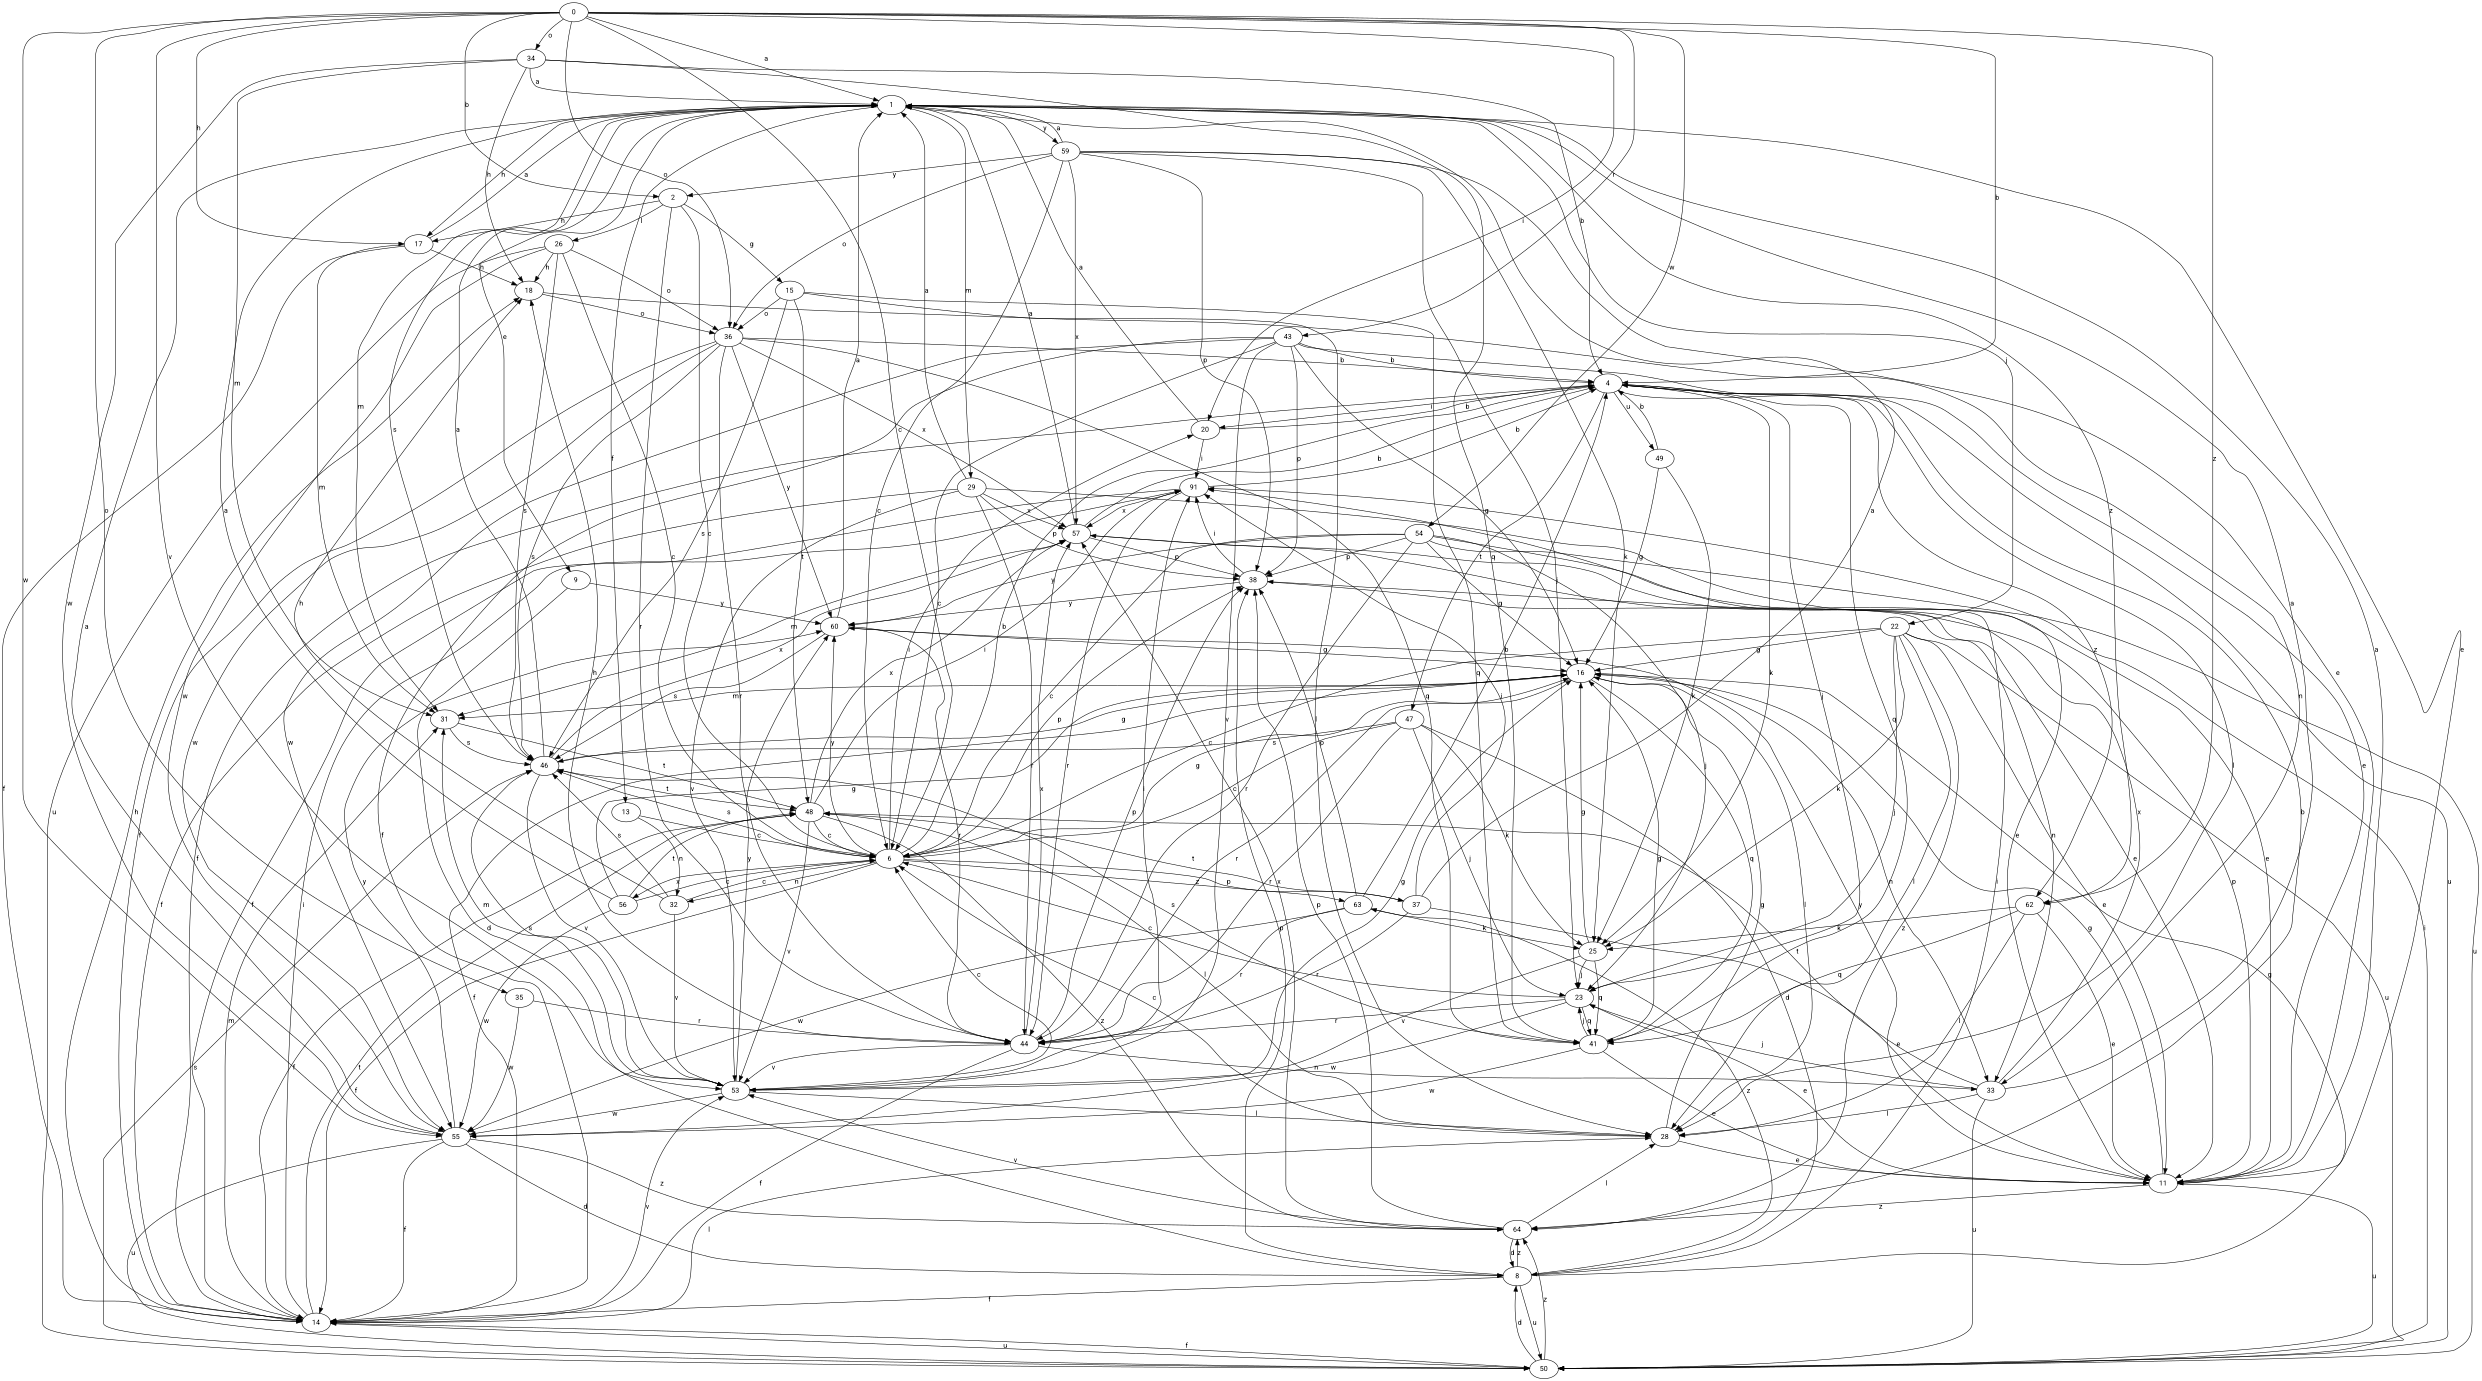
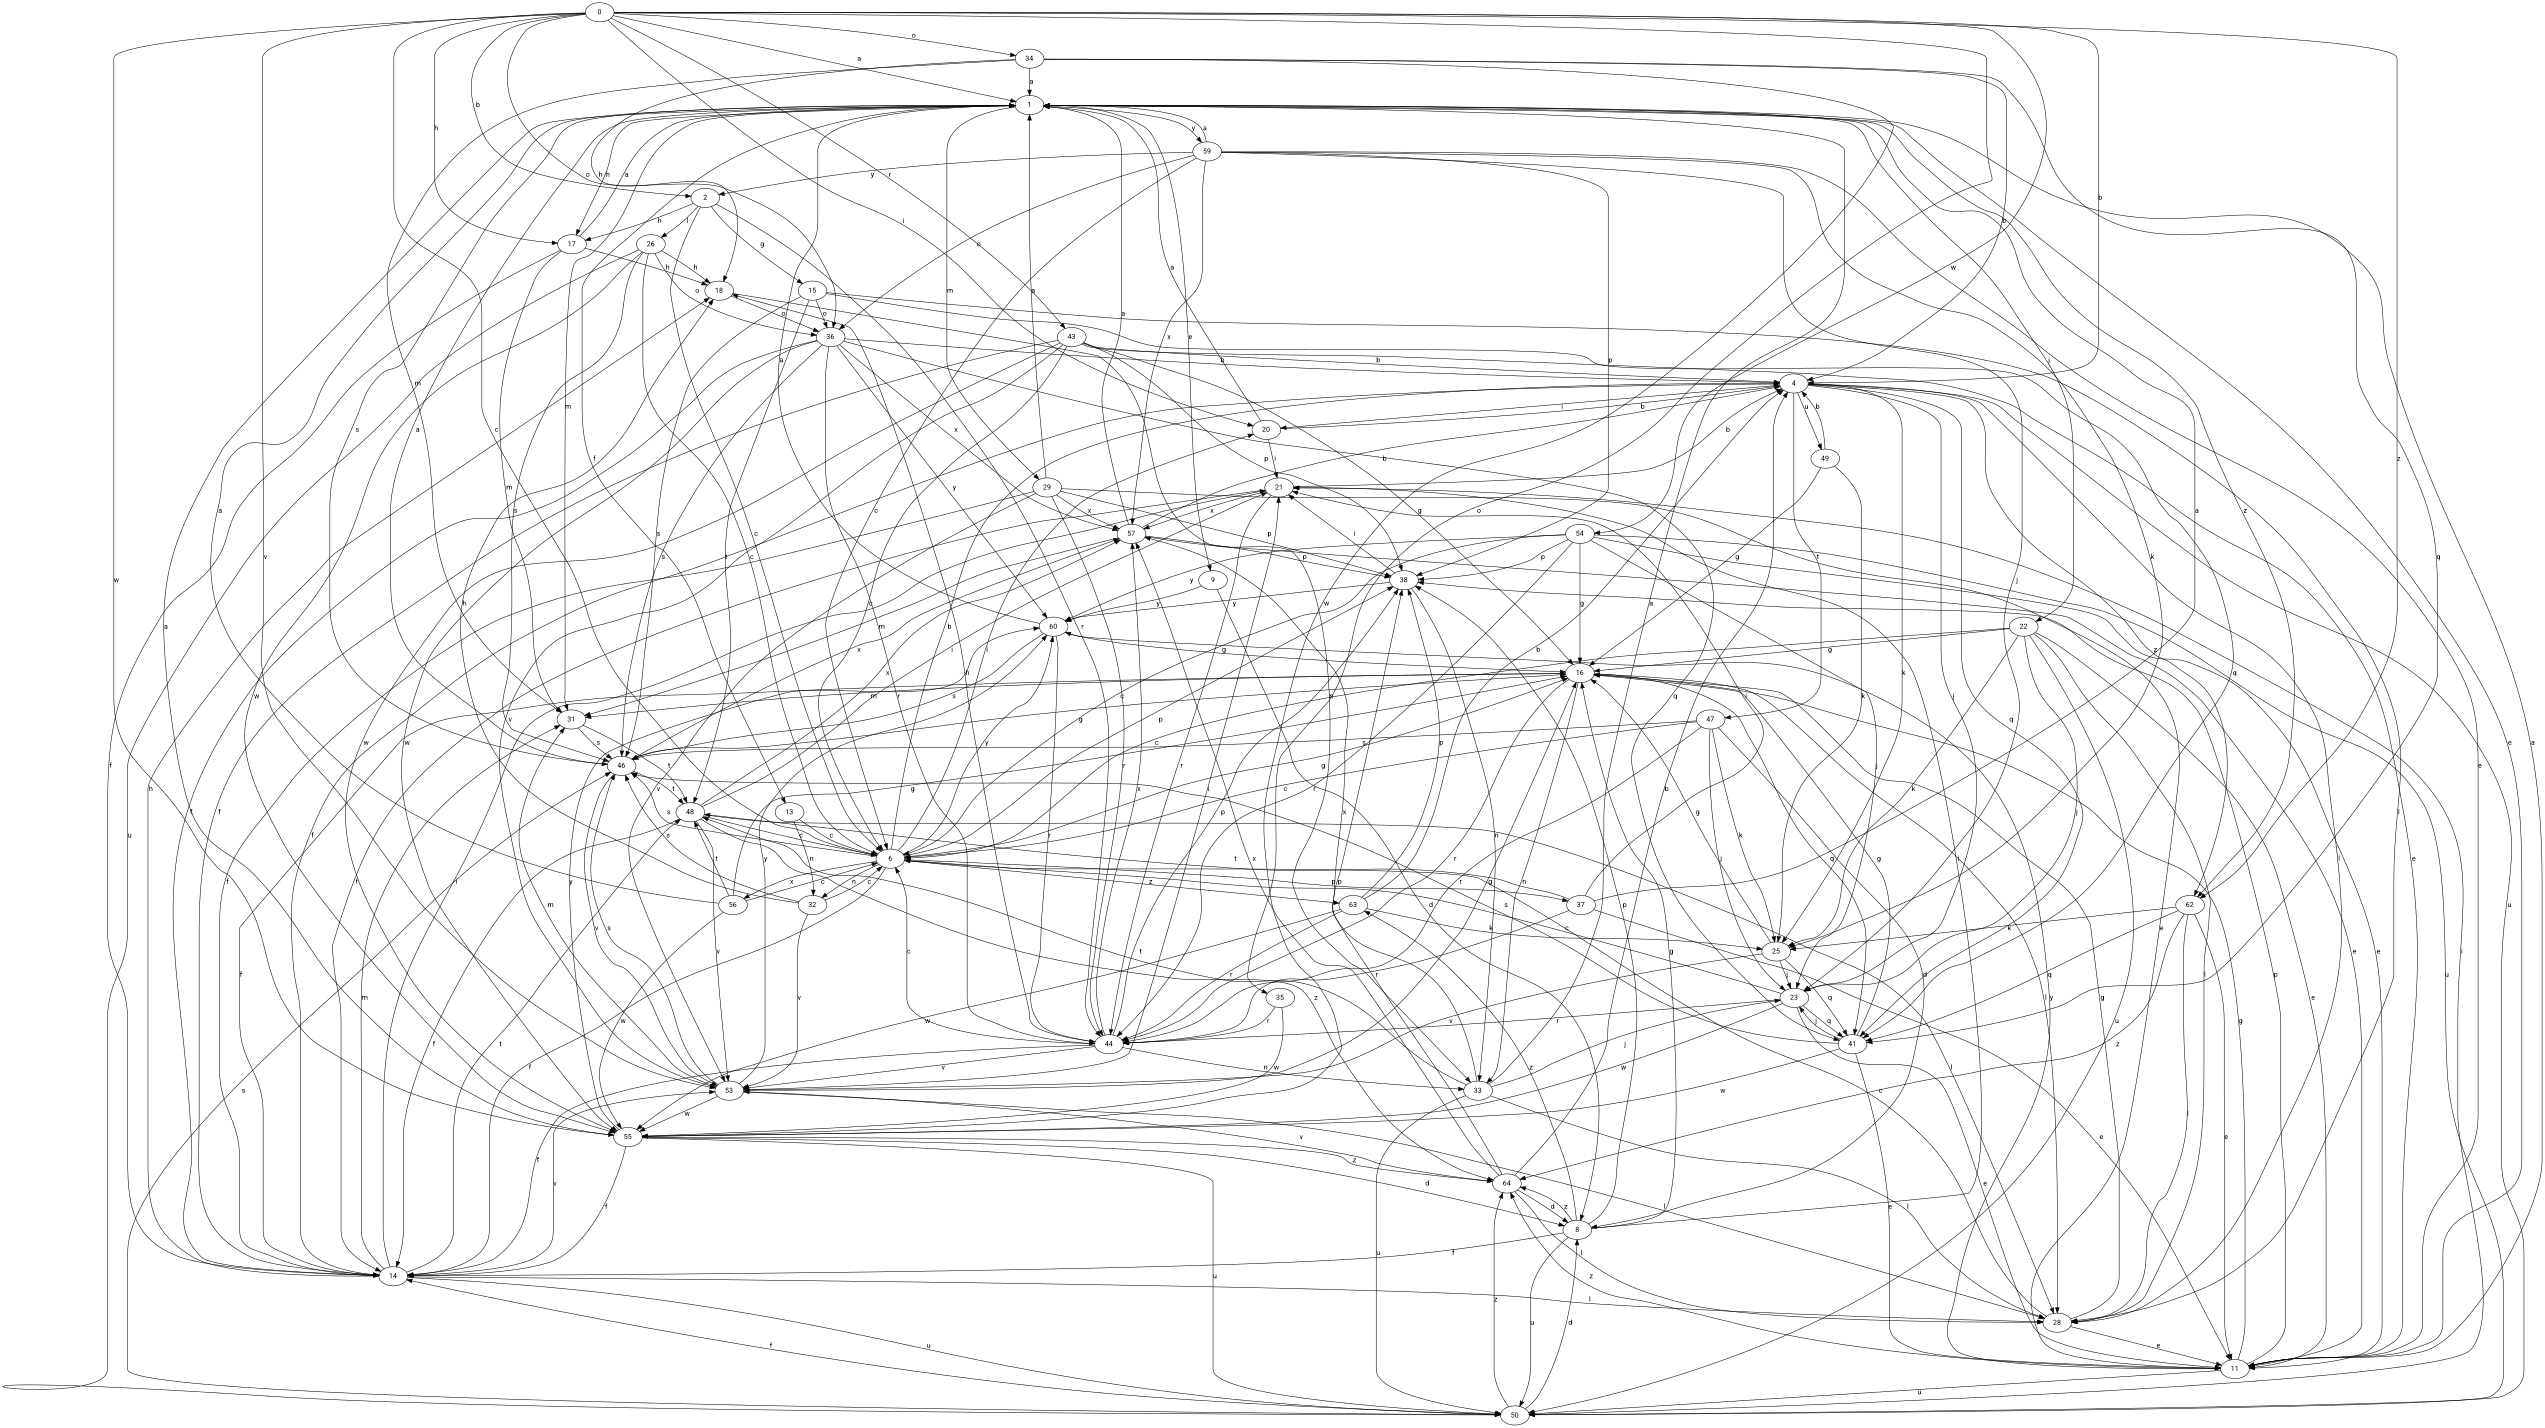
(1194, 487) -> (1279, 487)
(1851, 1026) -> (1890, 1088)
(1021, 1063) -> (933, 1022)
